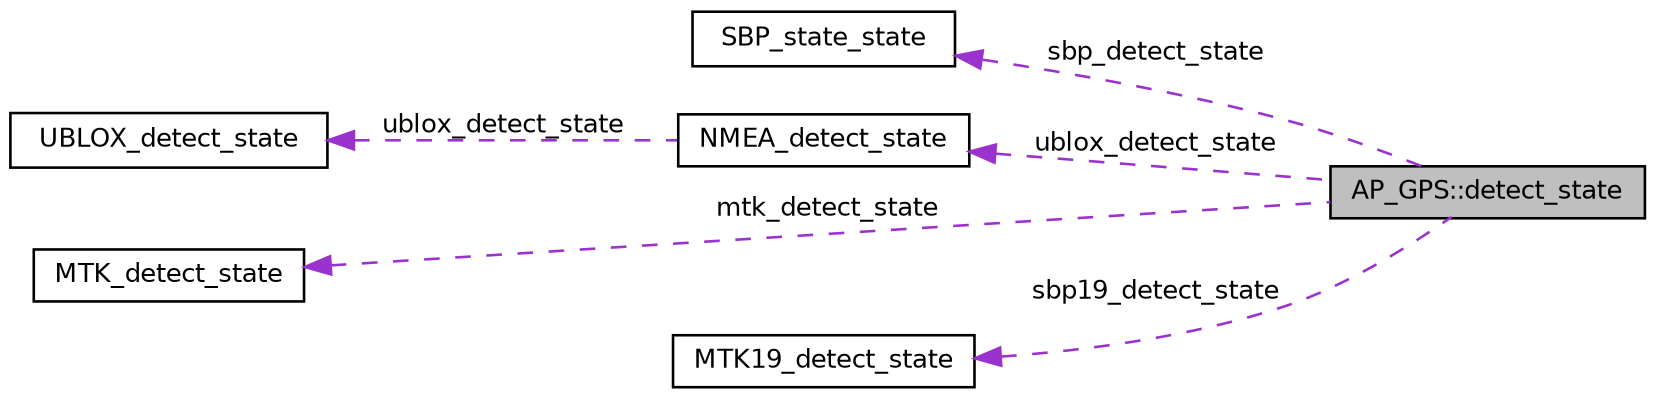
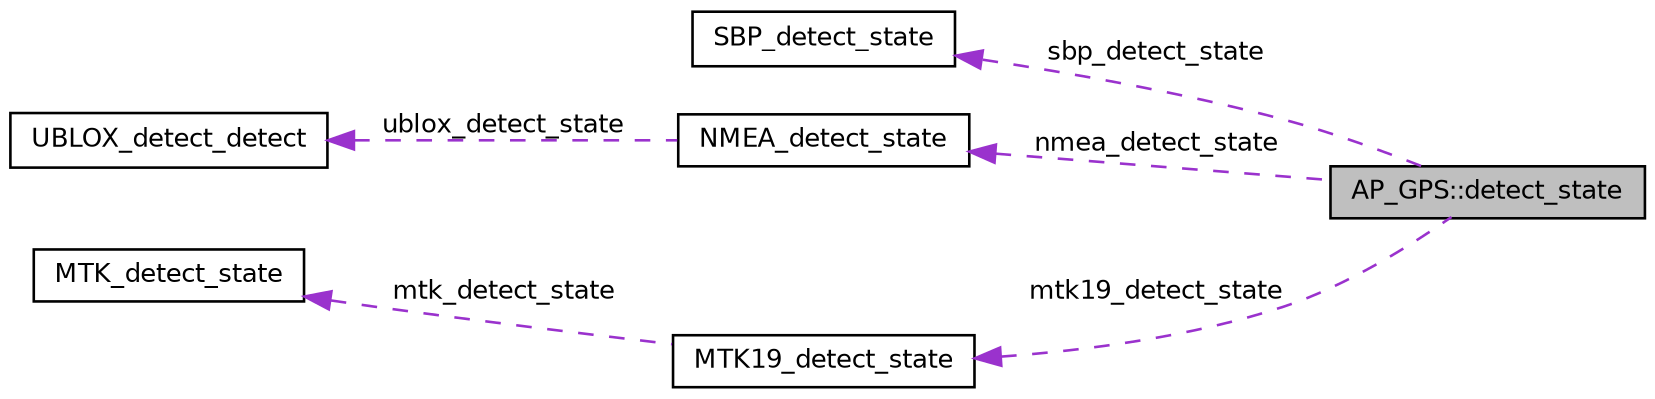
(824, 39) -> (824, 39)
(169, 140) -> (169, 140)
(1152, 144) -> (1152, 144)
(831, 234) -> (501, 323)
(1152, 292) -> (1152, 292)
